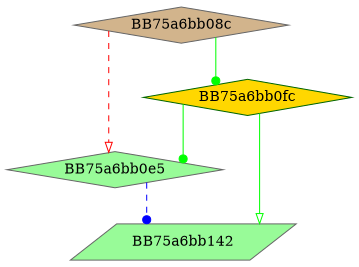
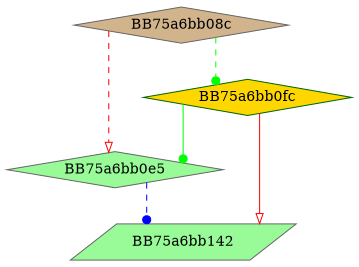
(216, 57) -> (216, 57)
(260, 164) -> (260, 164)
